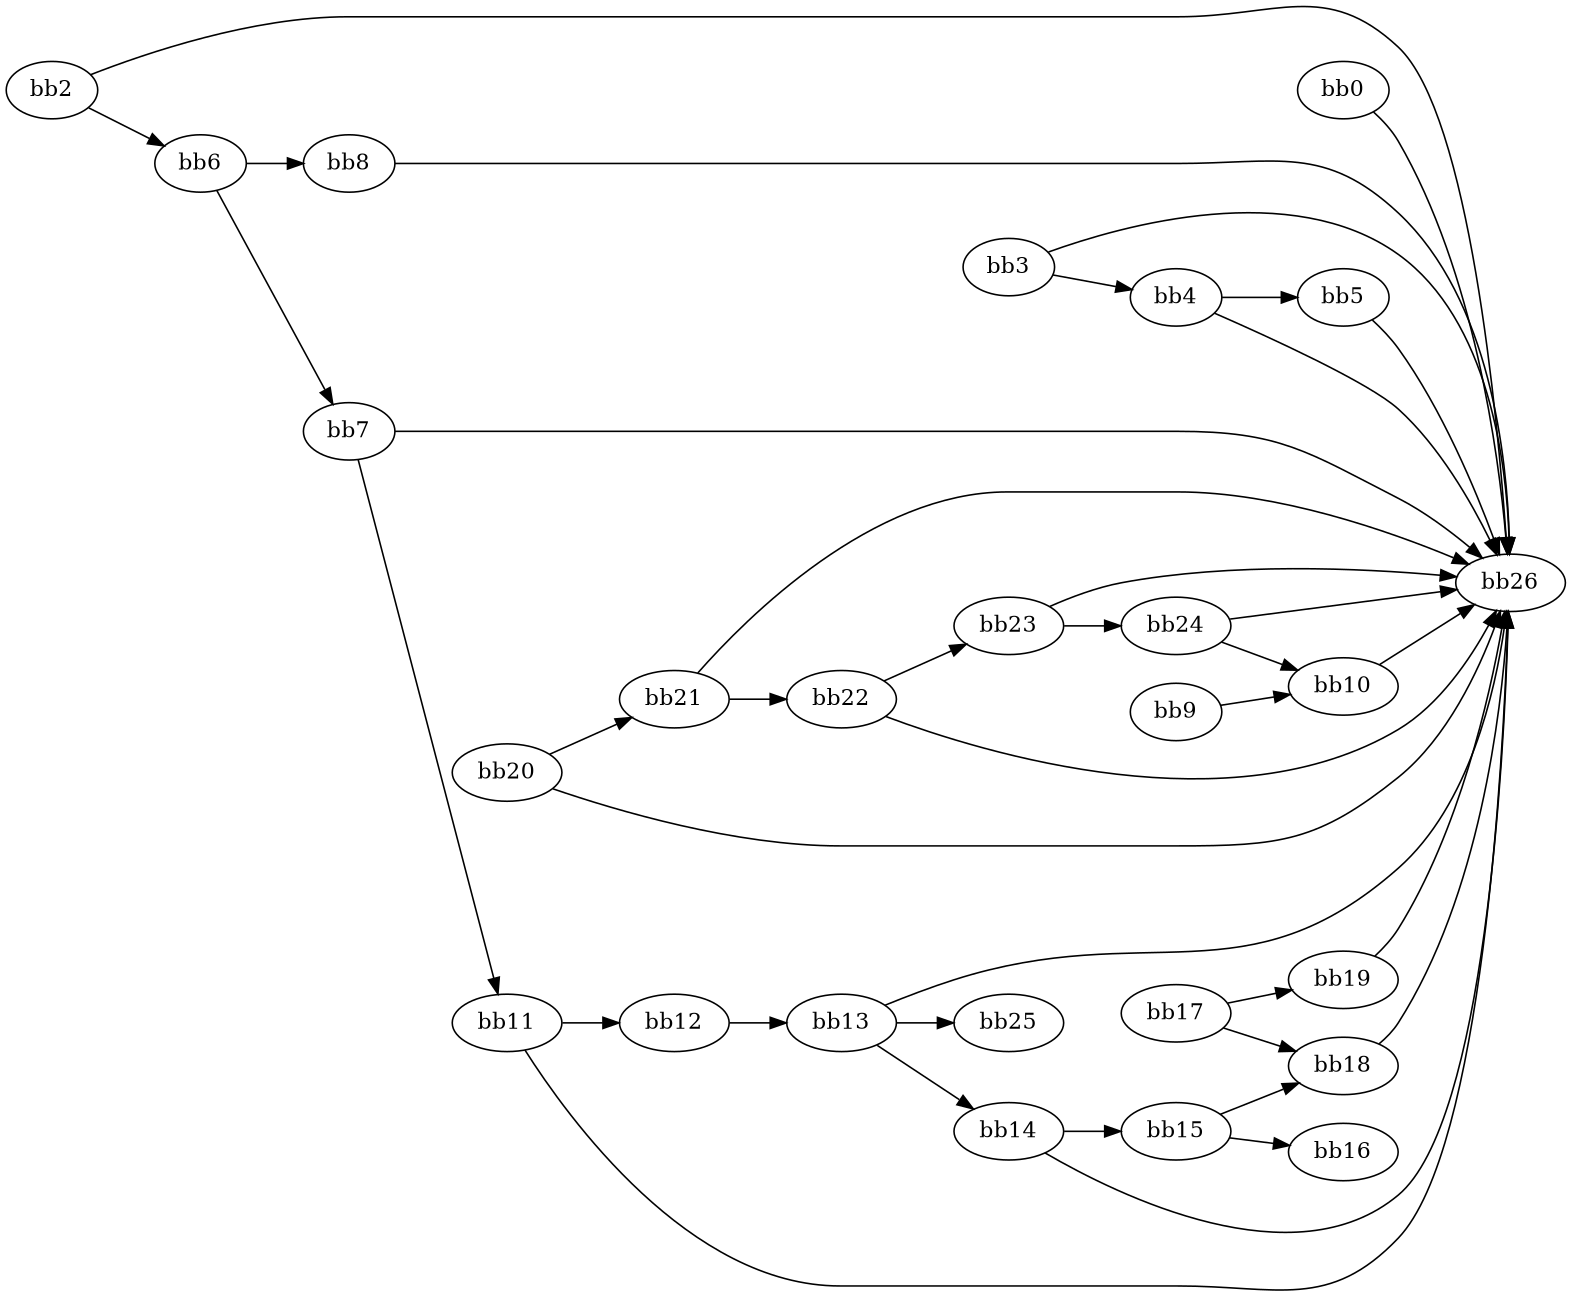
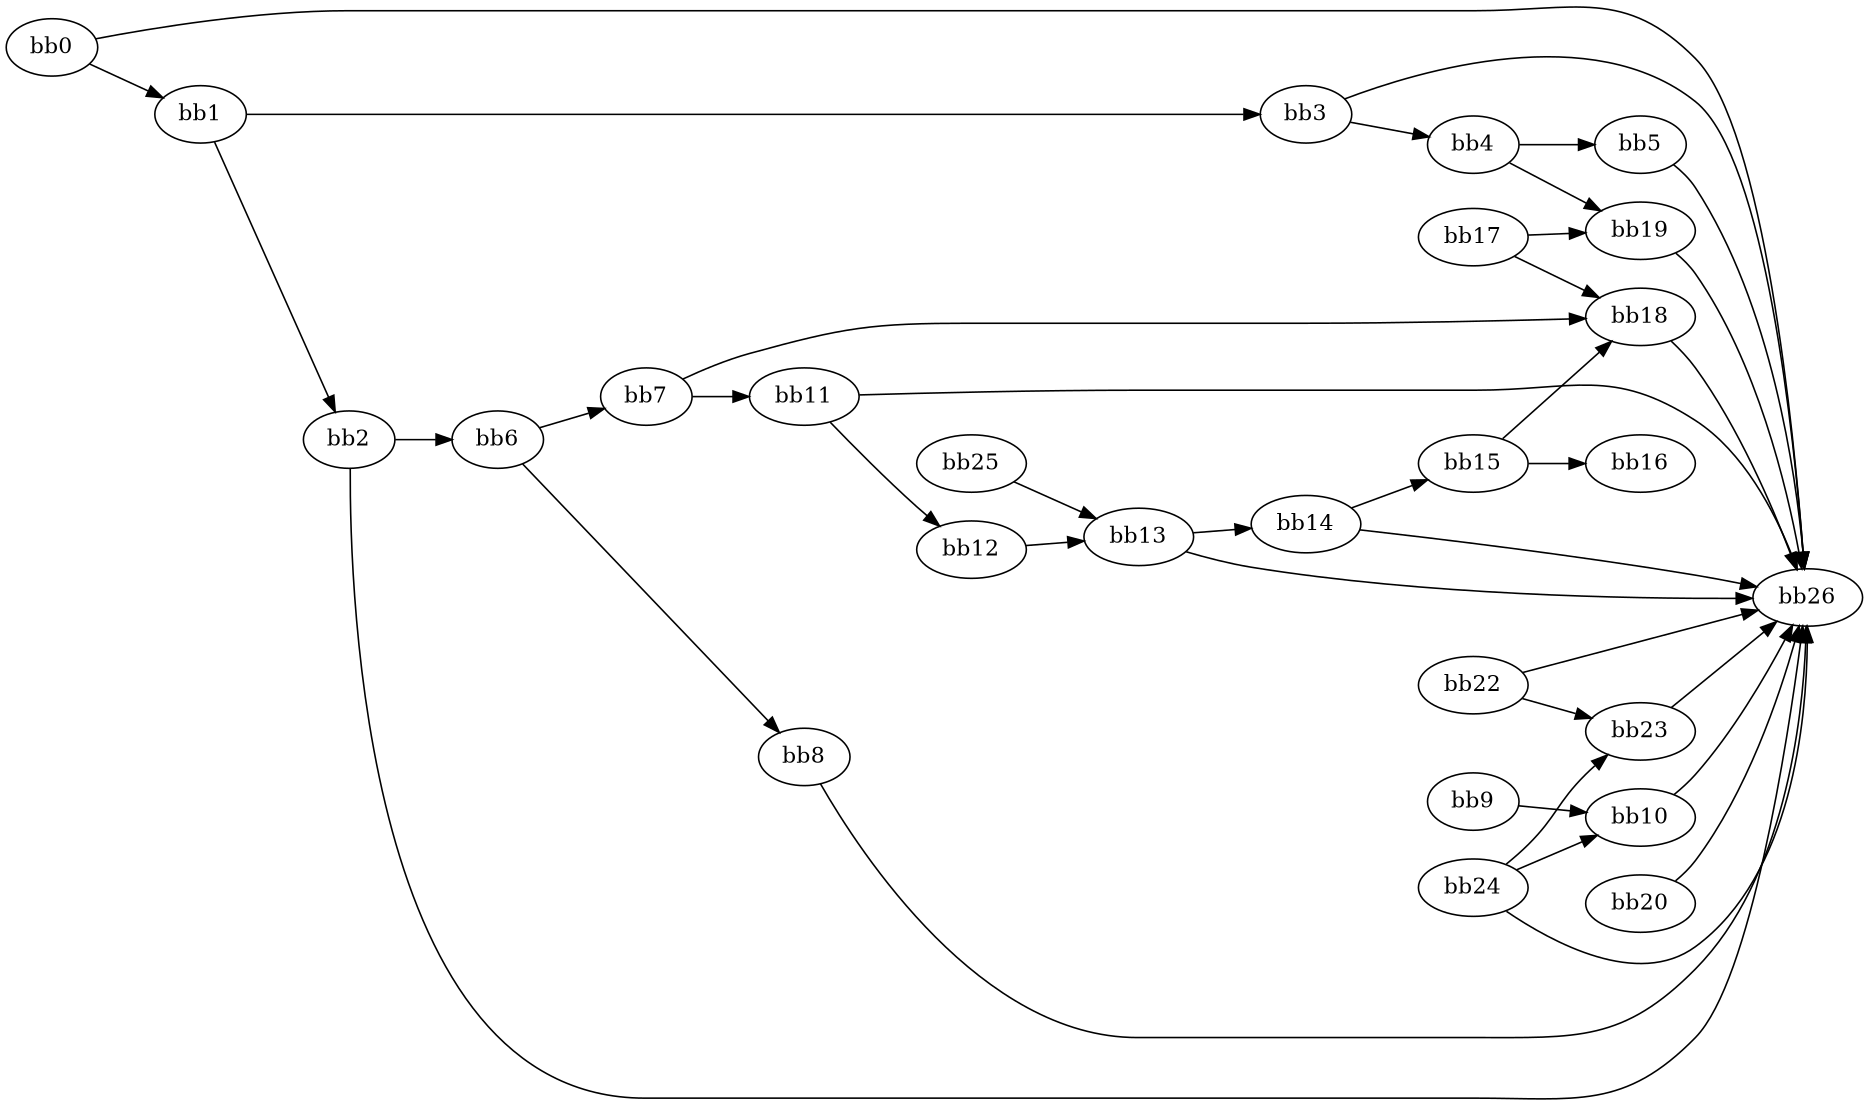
none -> (201, 114)
(1379, 395) -> (1548, 183)
(947, 431) -> (1122, 323)
(1084, 626) -> (1550, 819)
(674, 699) -> none
(917, 1023) -> (1048, 497)
